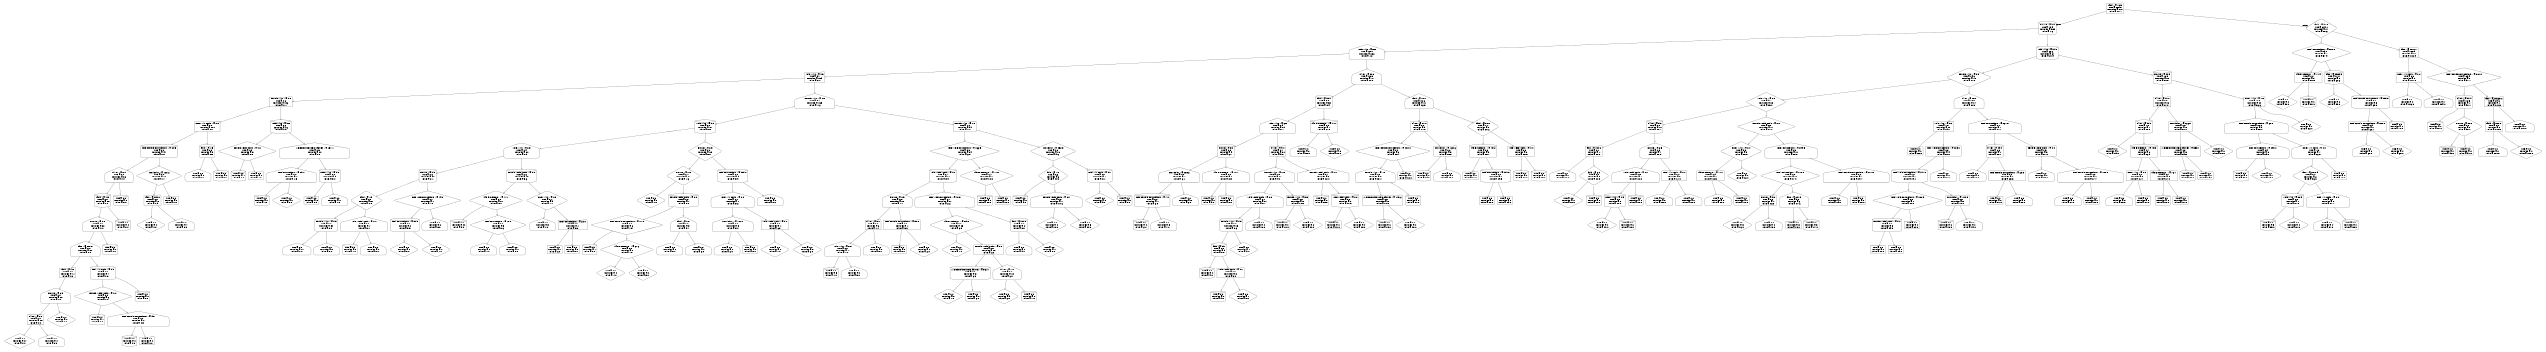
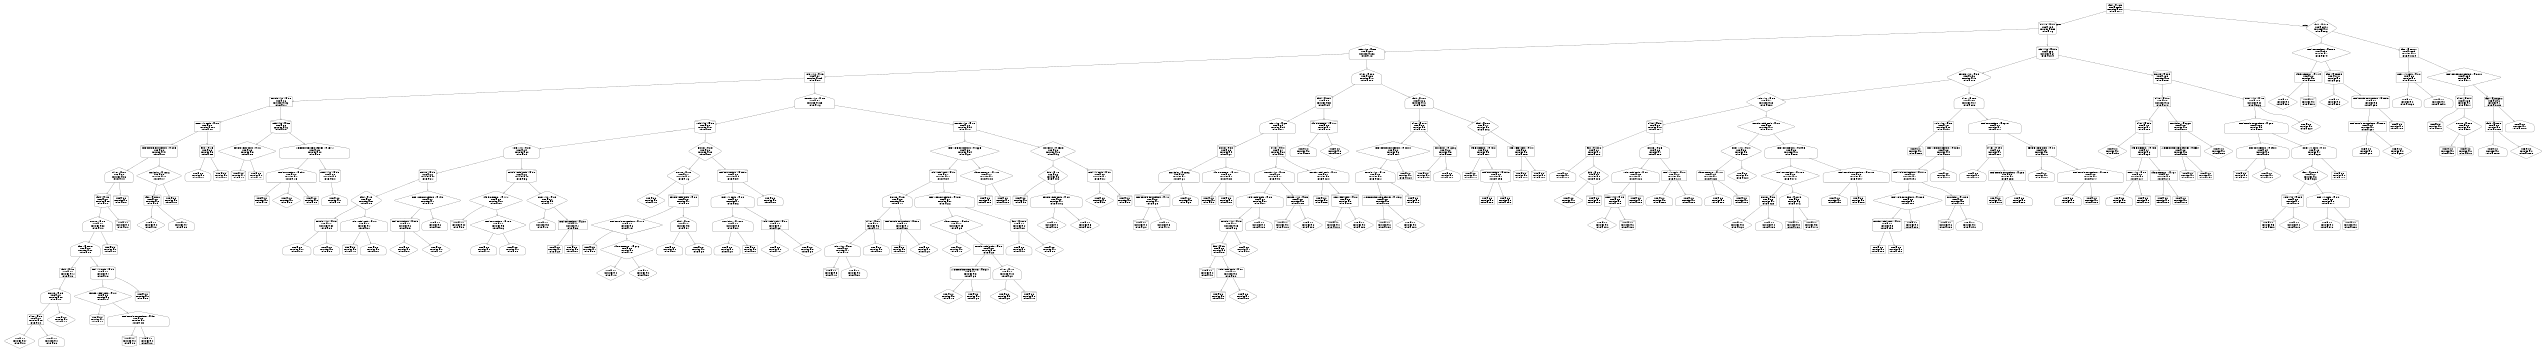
(320, 189) -> (302, 189)
